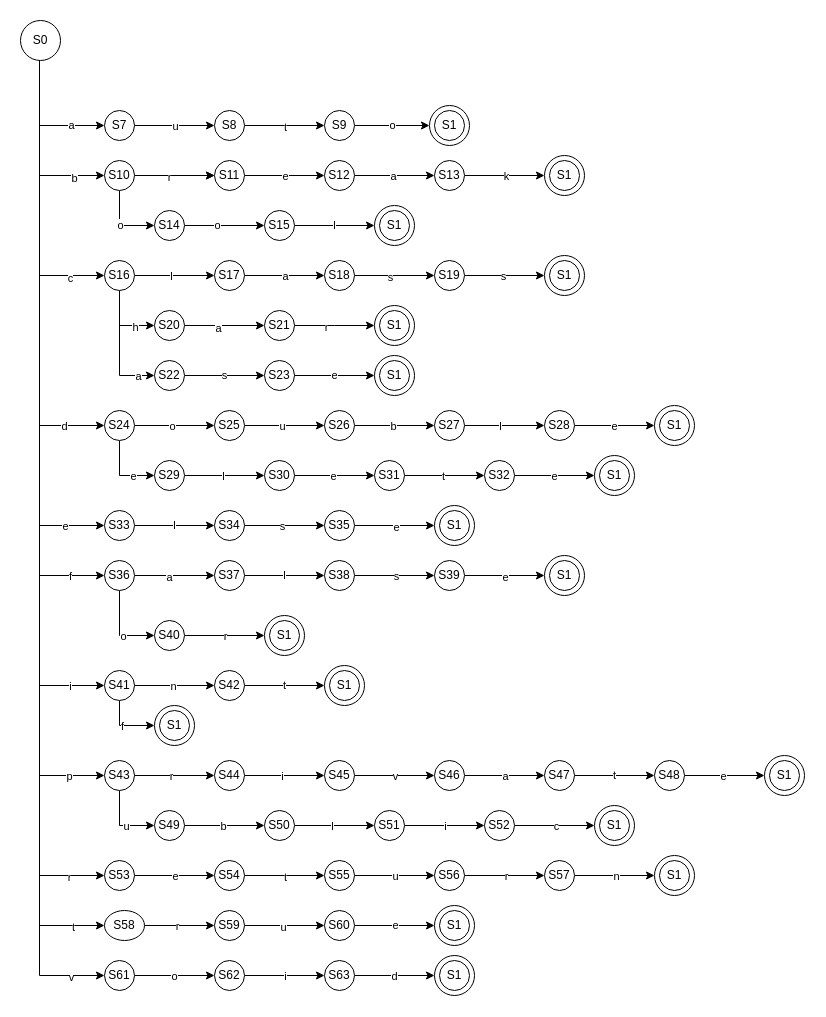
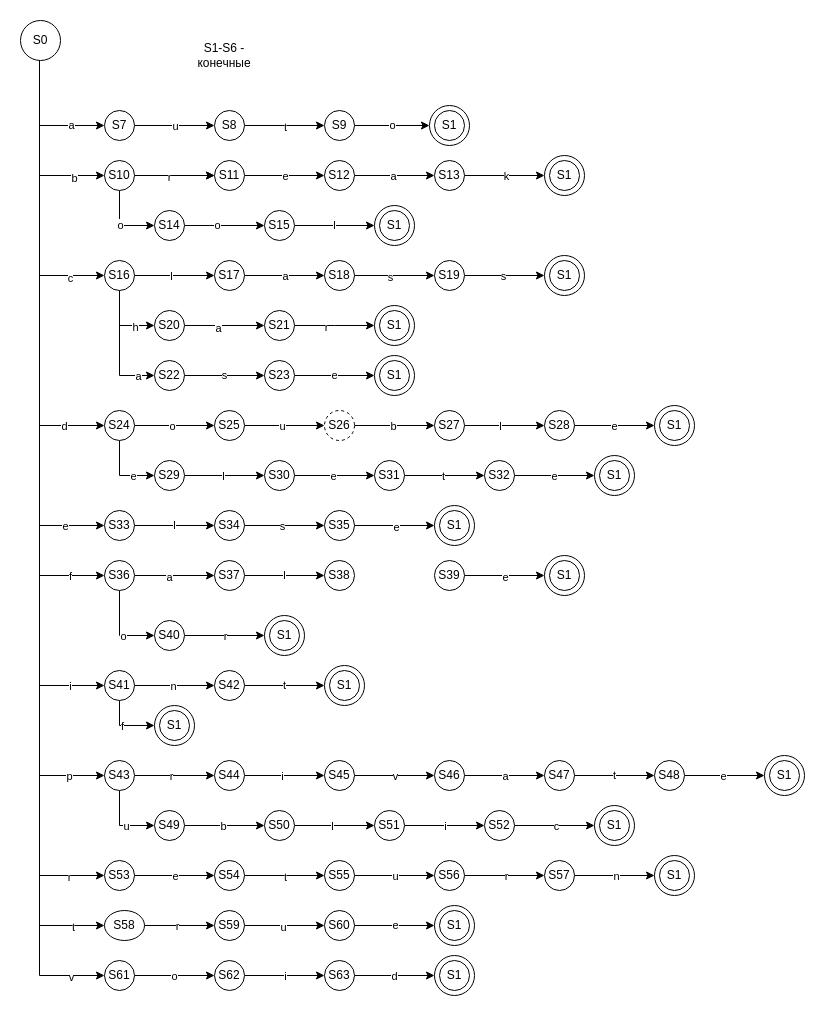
none -> (225, 56)
(340, 426) -> (340, 426)
(391, 576) -> none
